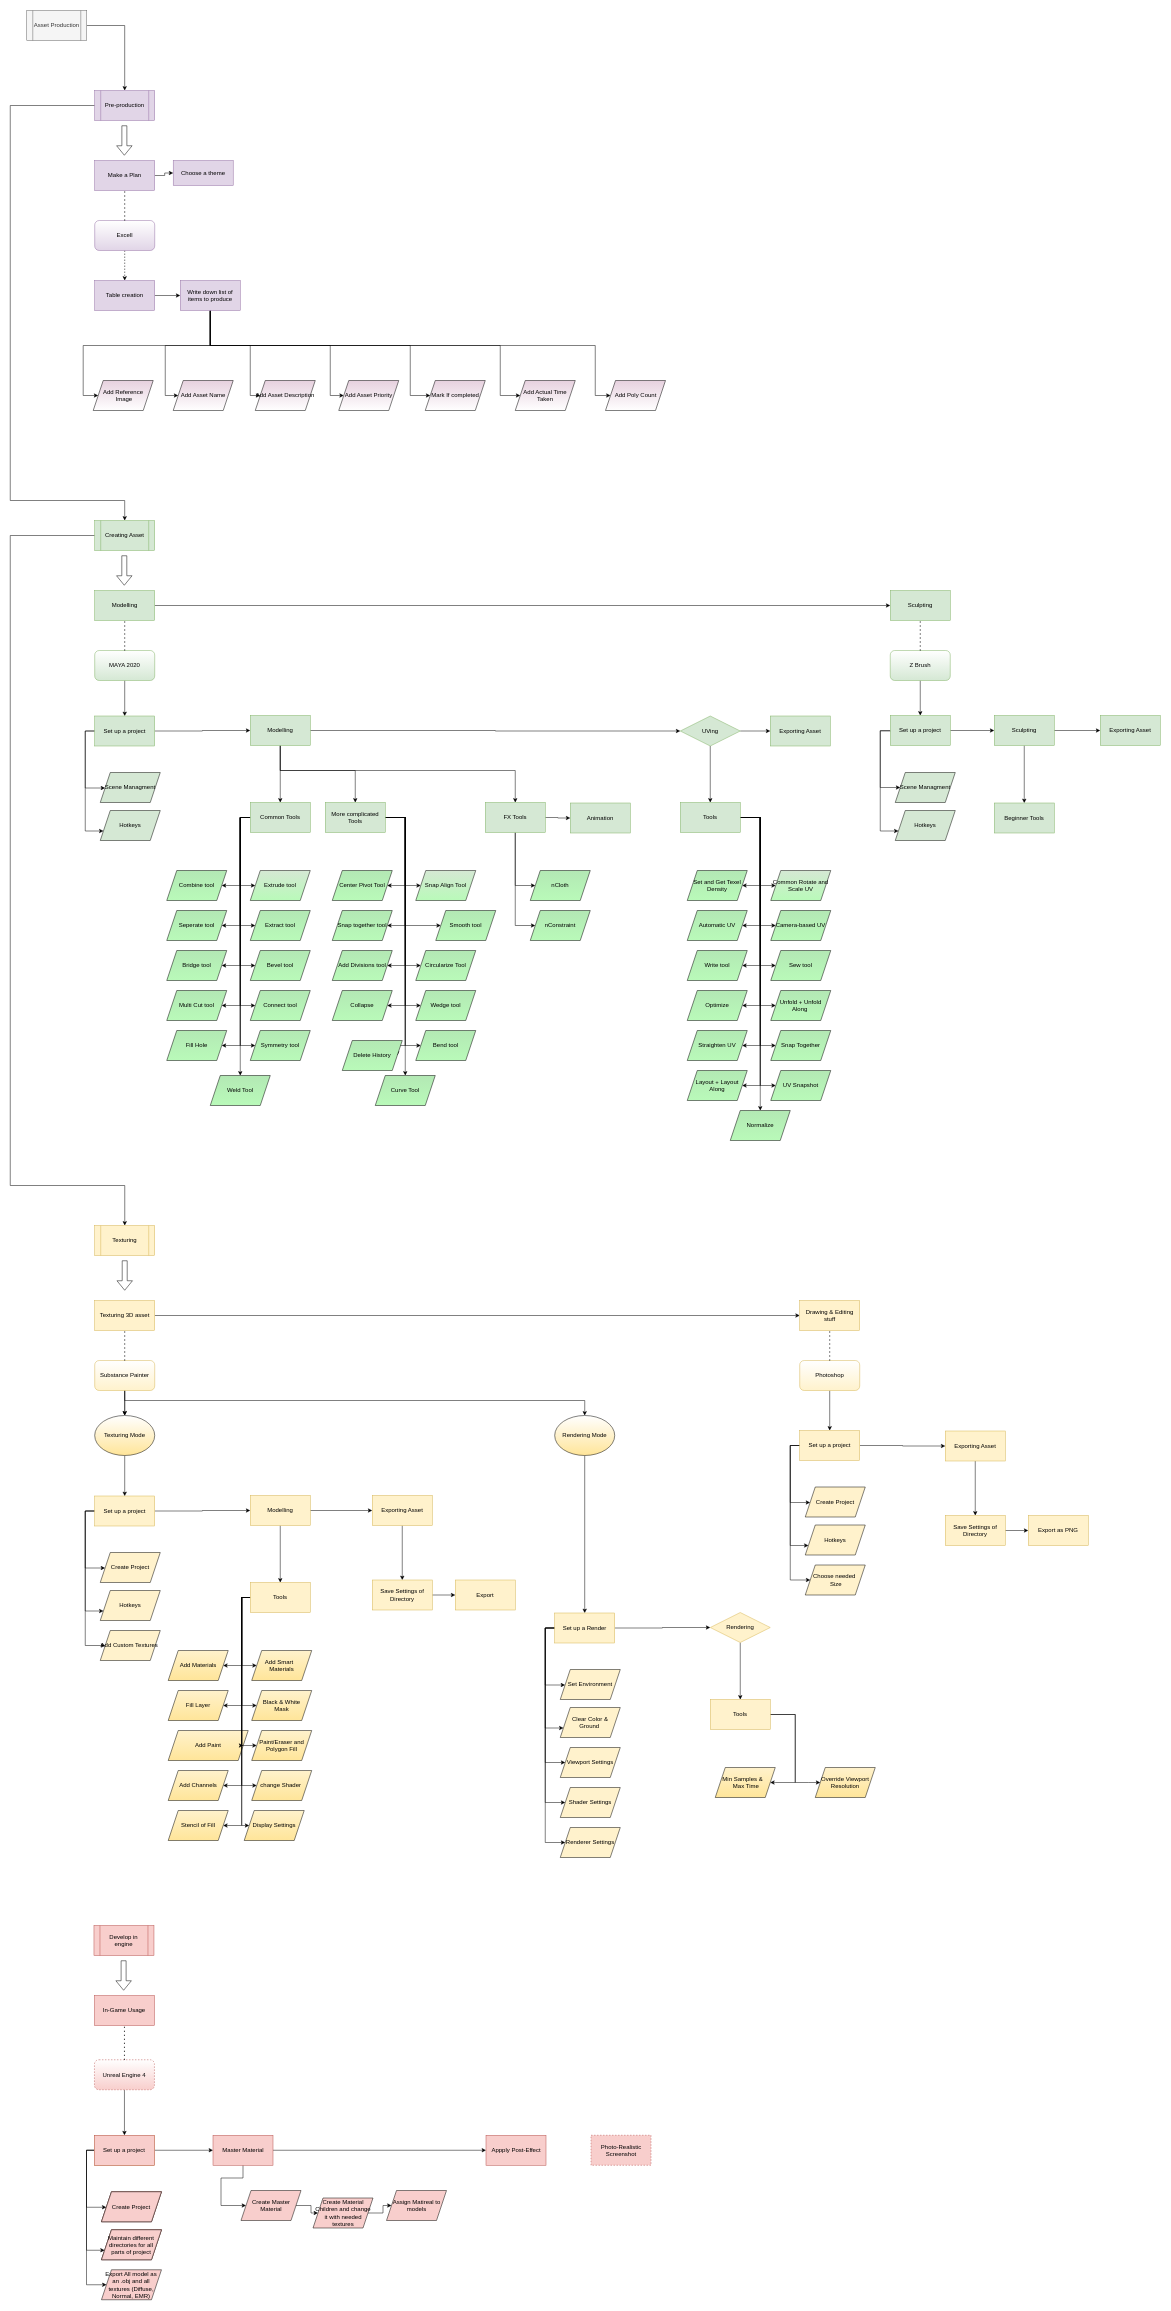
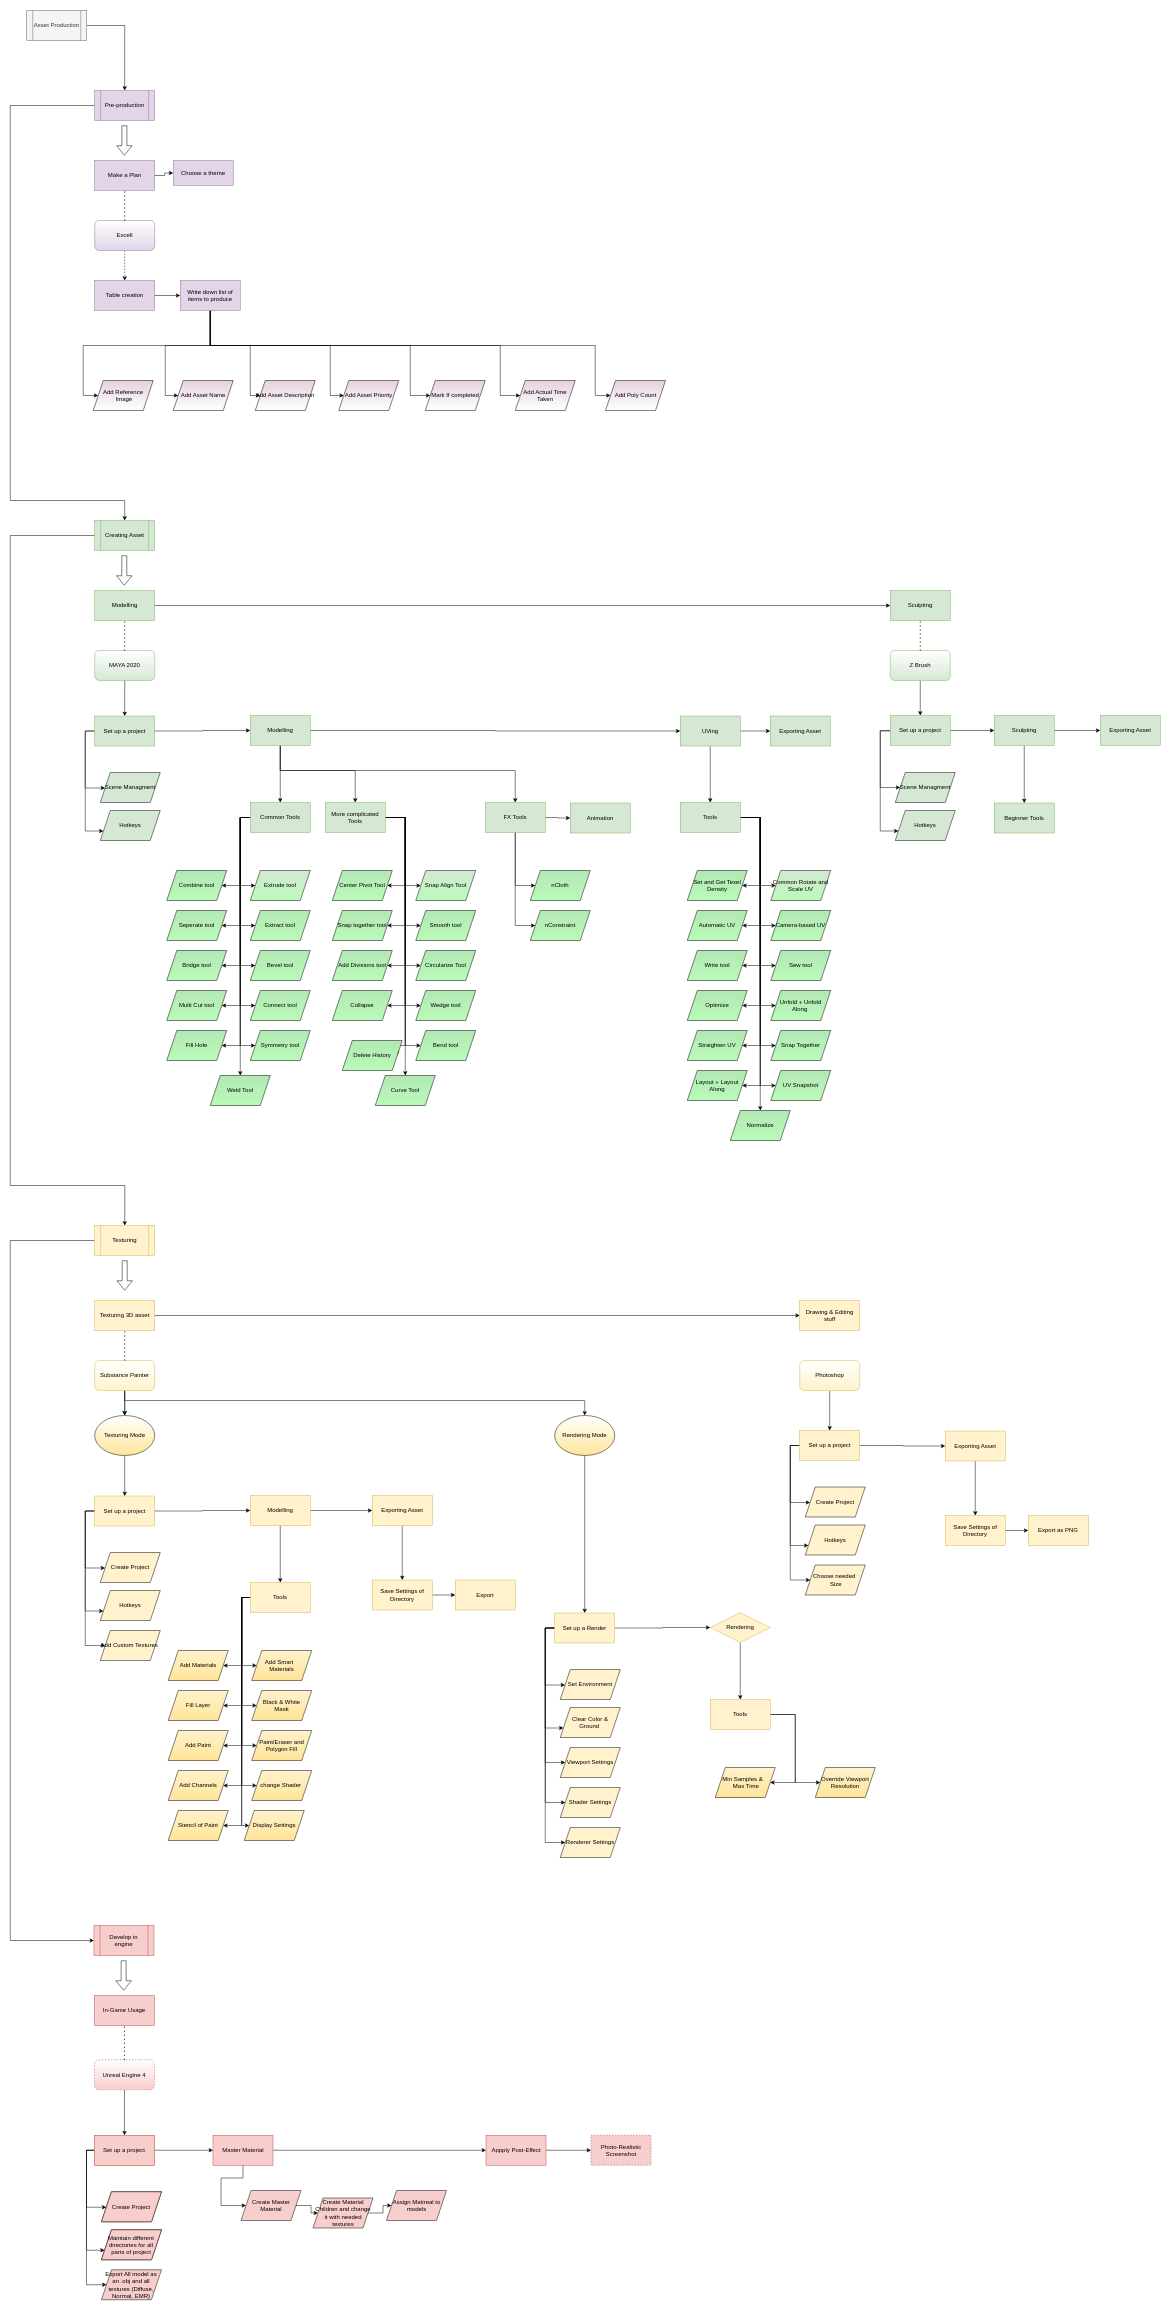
(710, 731) -> (710, 731)
(466, 925) -> (446, 925)
(830, 1345) -> none
(208, 1745) -> (198, 1745)
(198, 1825) -> (198, 1825)
none -> (89, 1940)
none -> (586, 2150)
